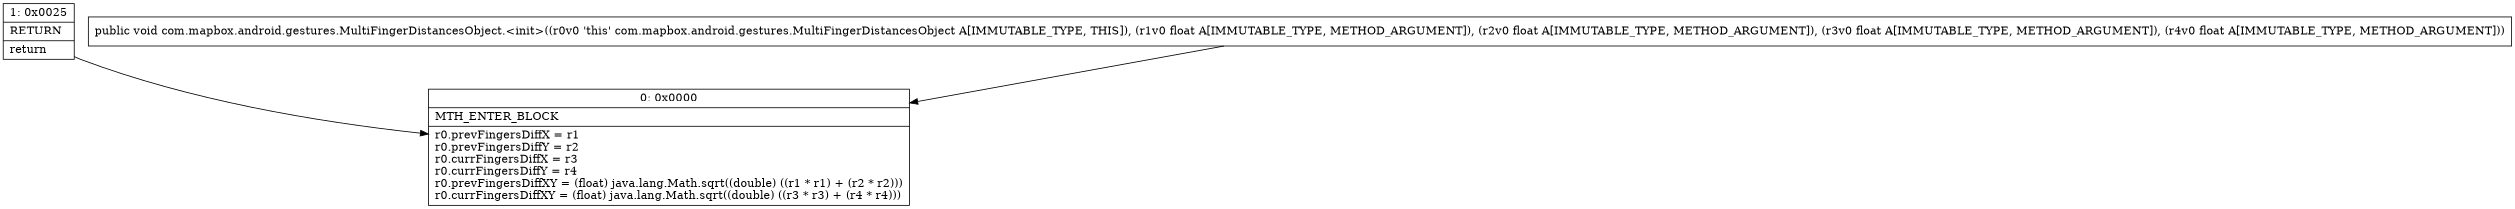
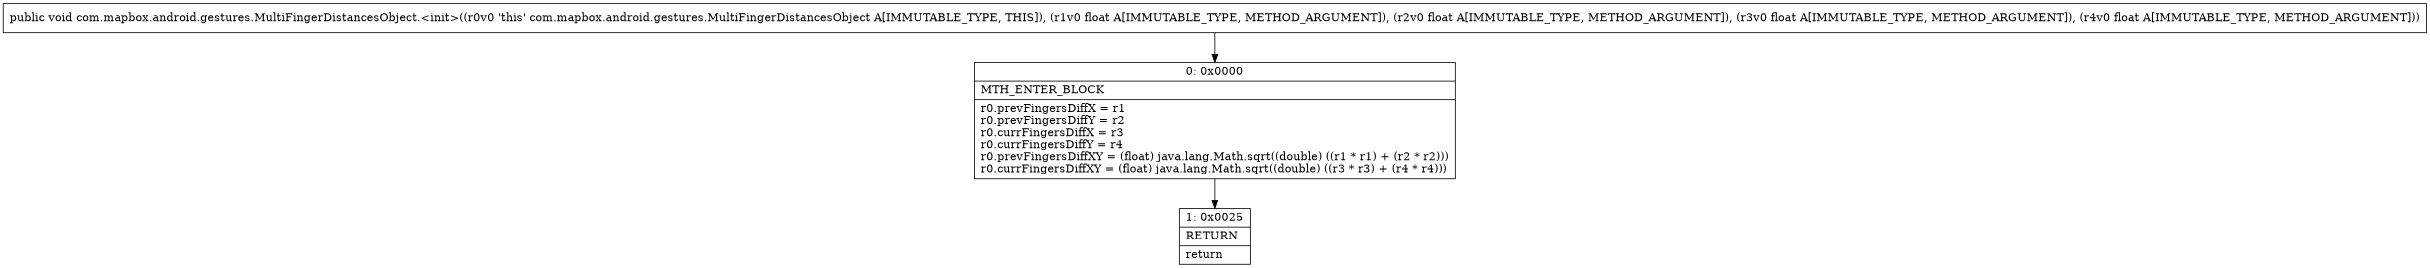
(245, 106) -> (1215, 190)
